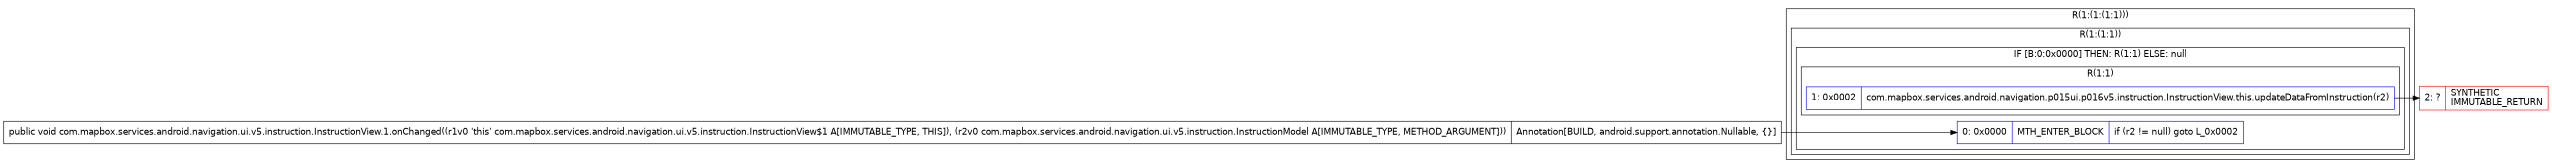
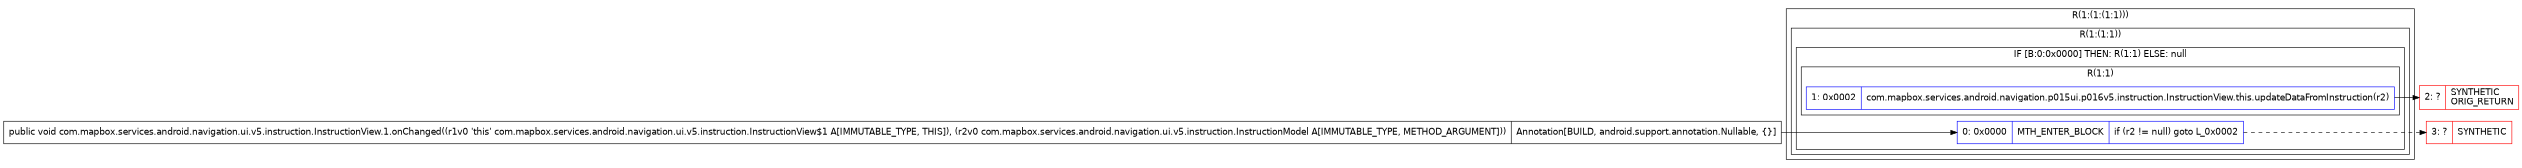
(2497, 102) -> (2482, 102)
none -> (2469, 132)
